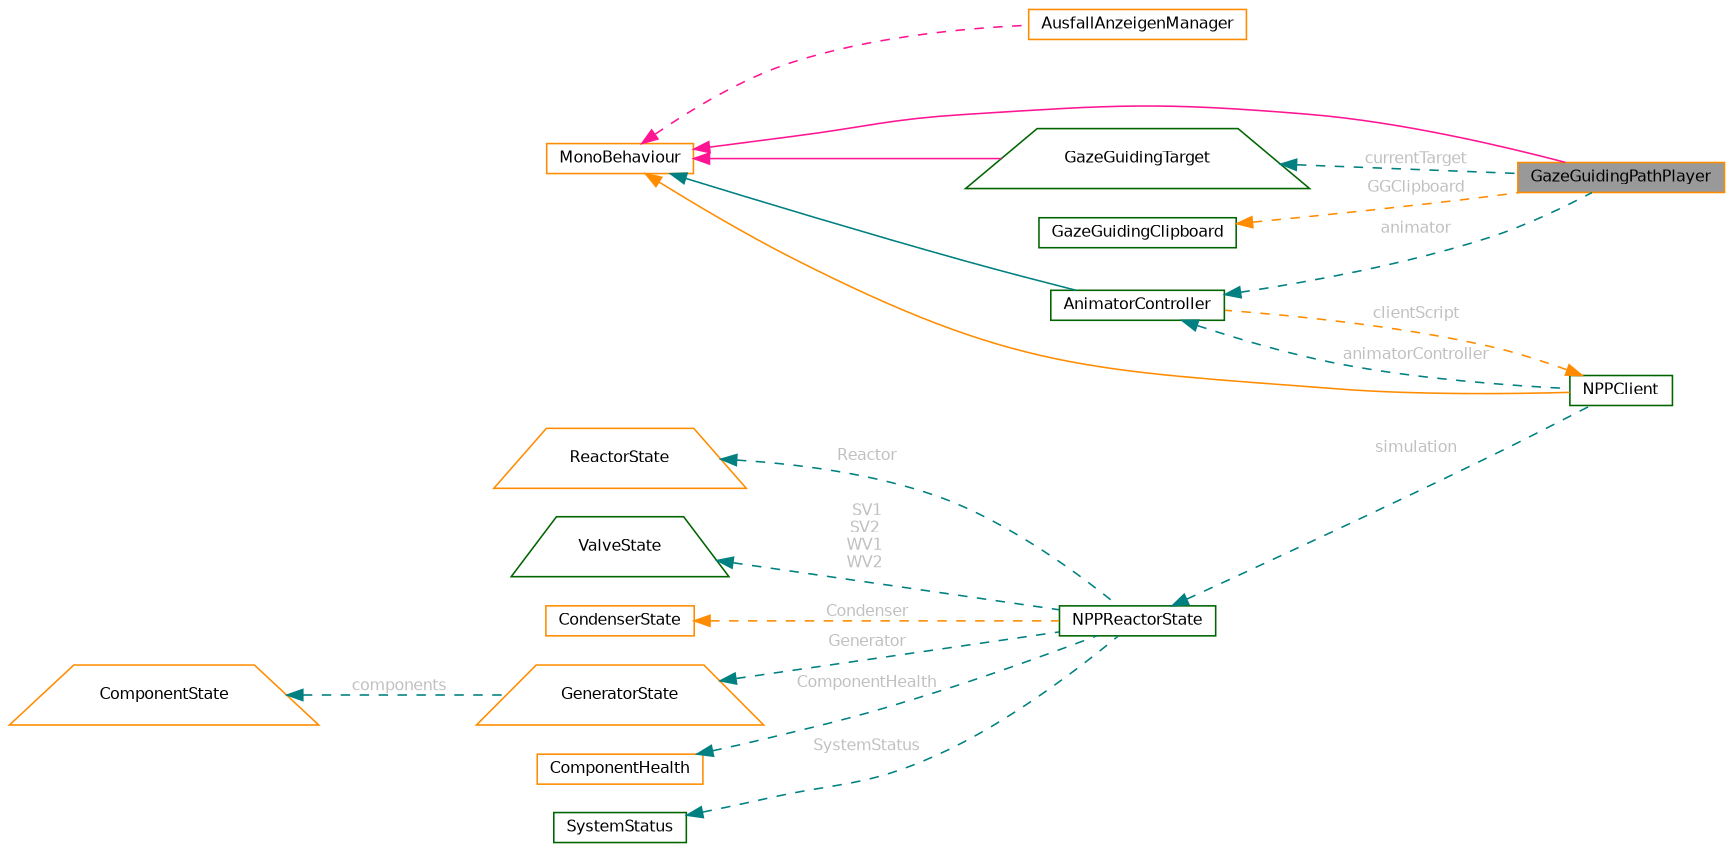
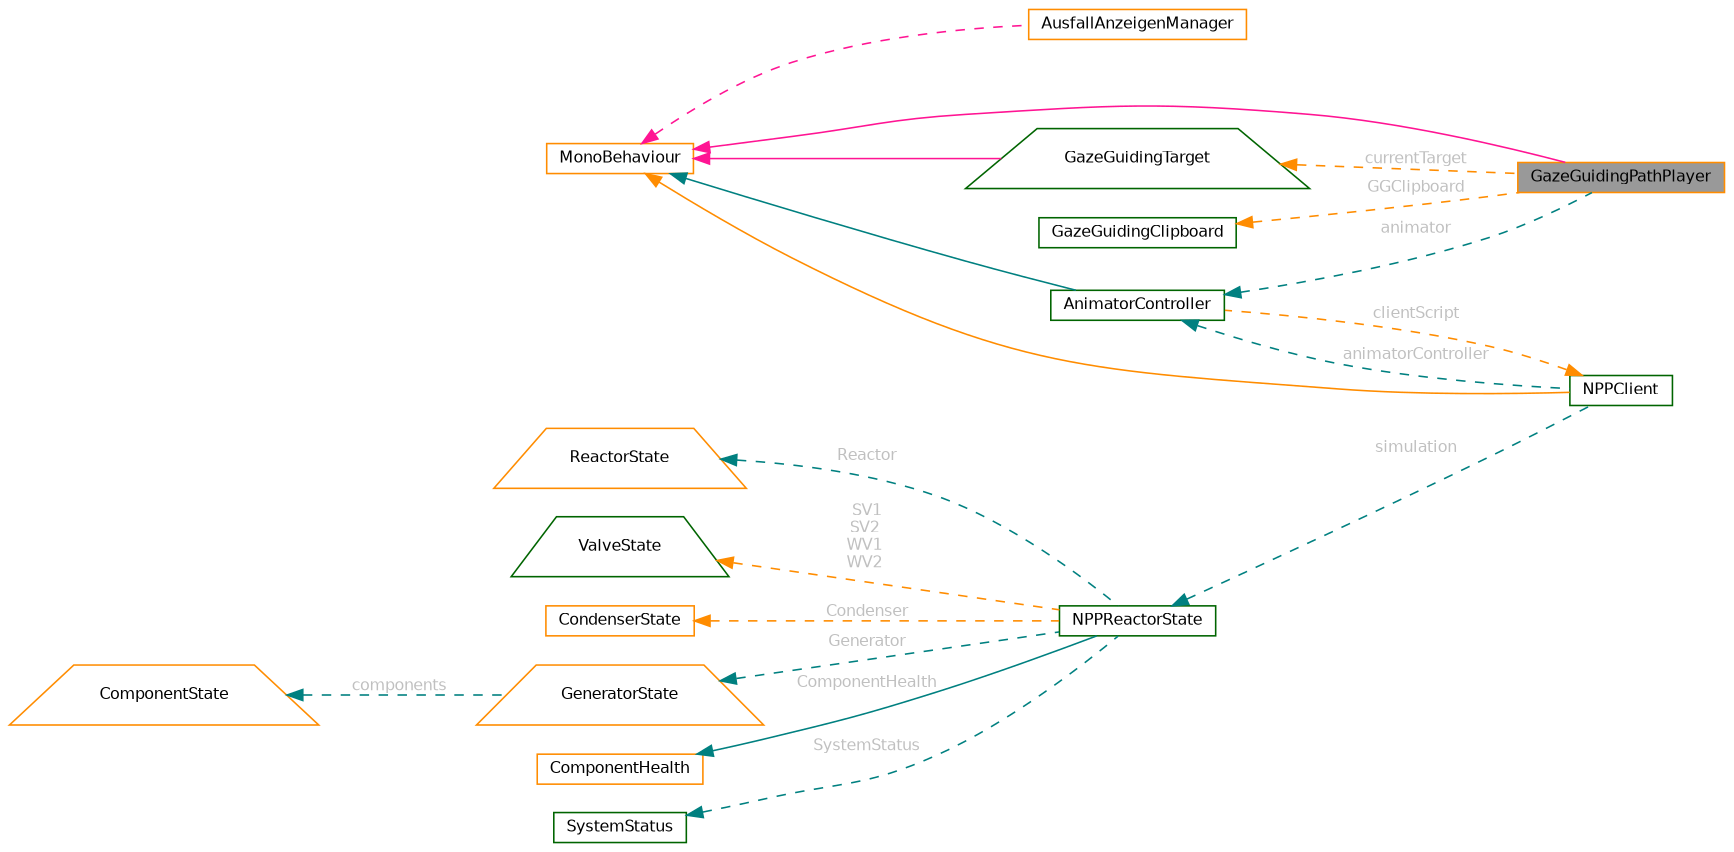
(1407, 169) -> (1407, 169)
(896, 586) -> (896, 586)
(907, 701) -> (907, 701)
